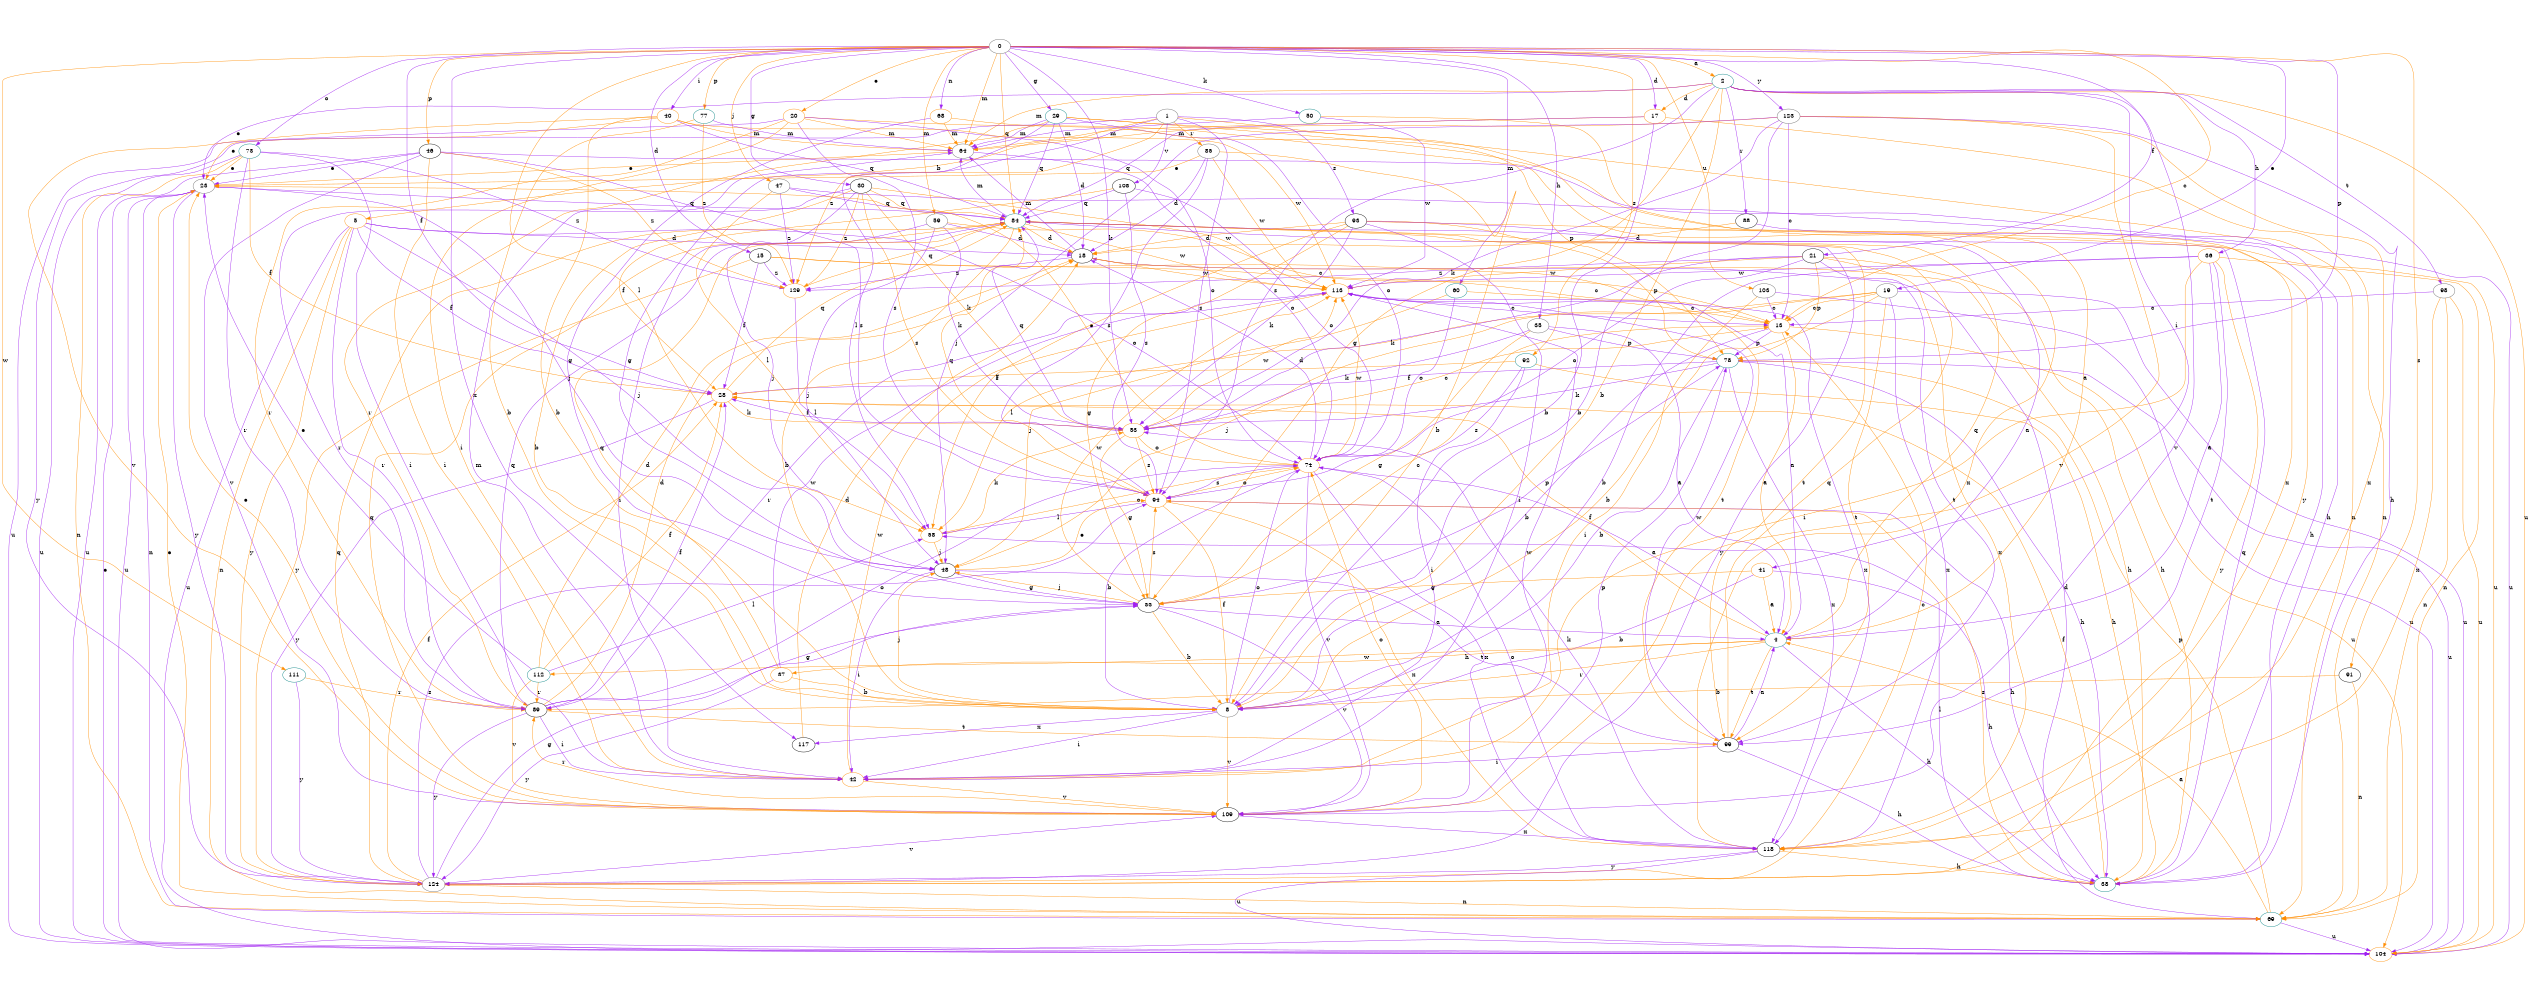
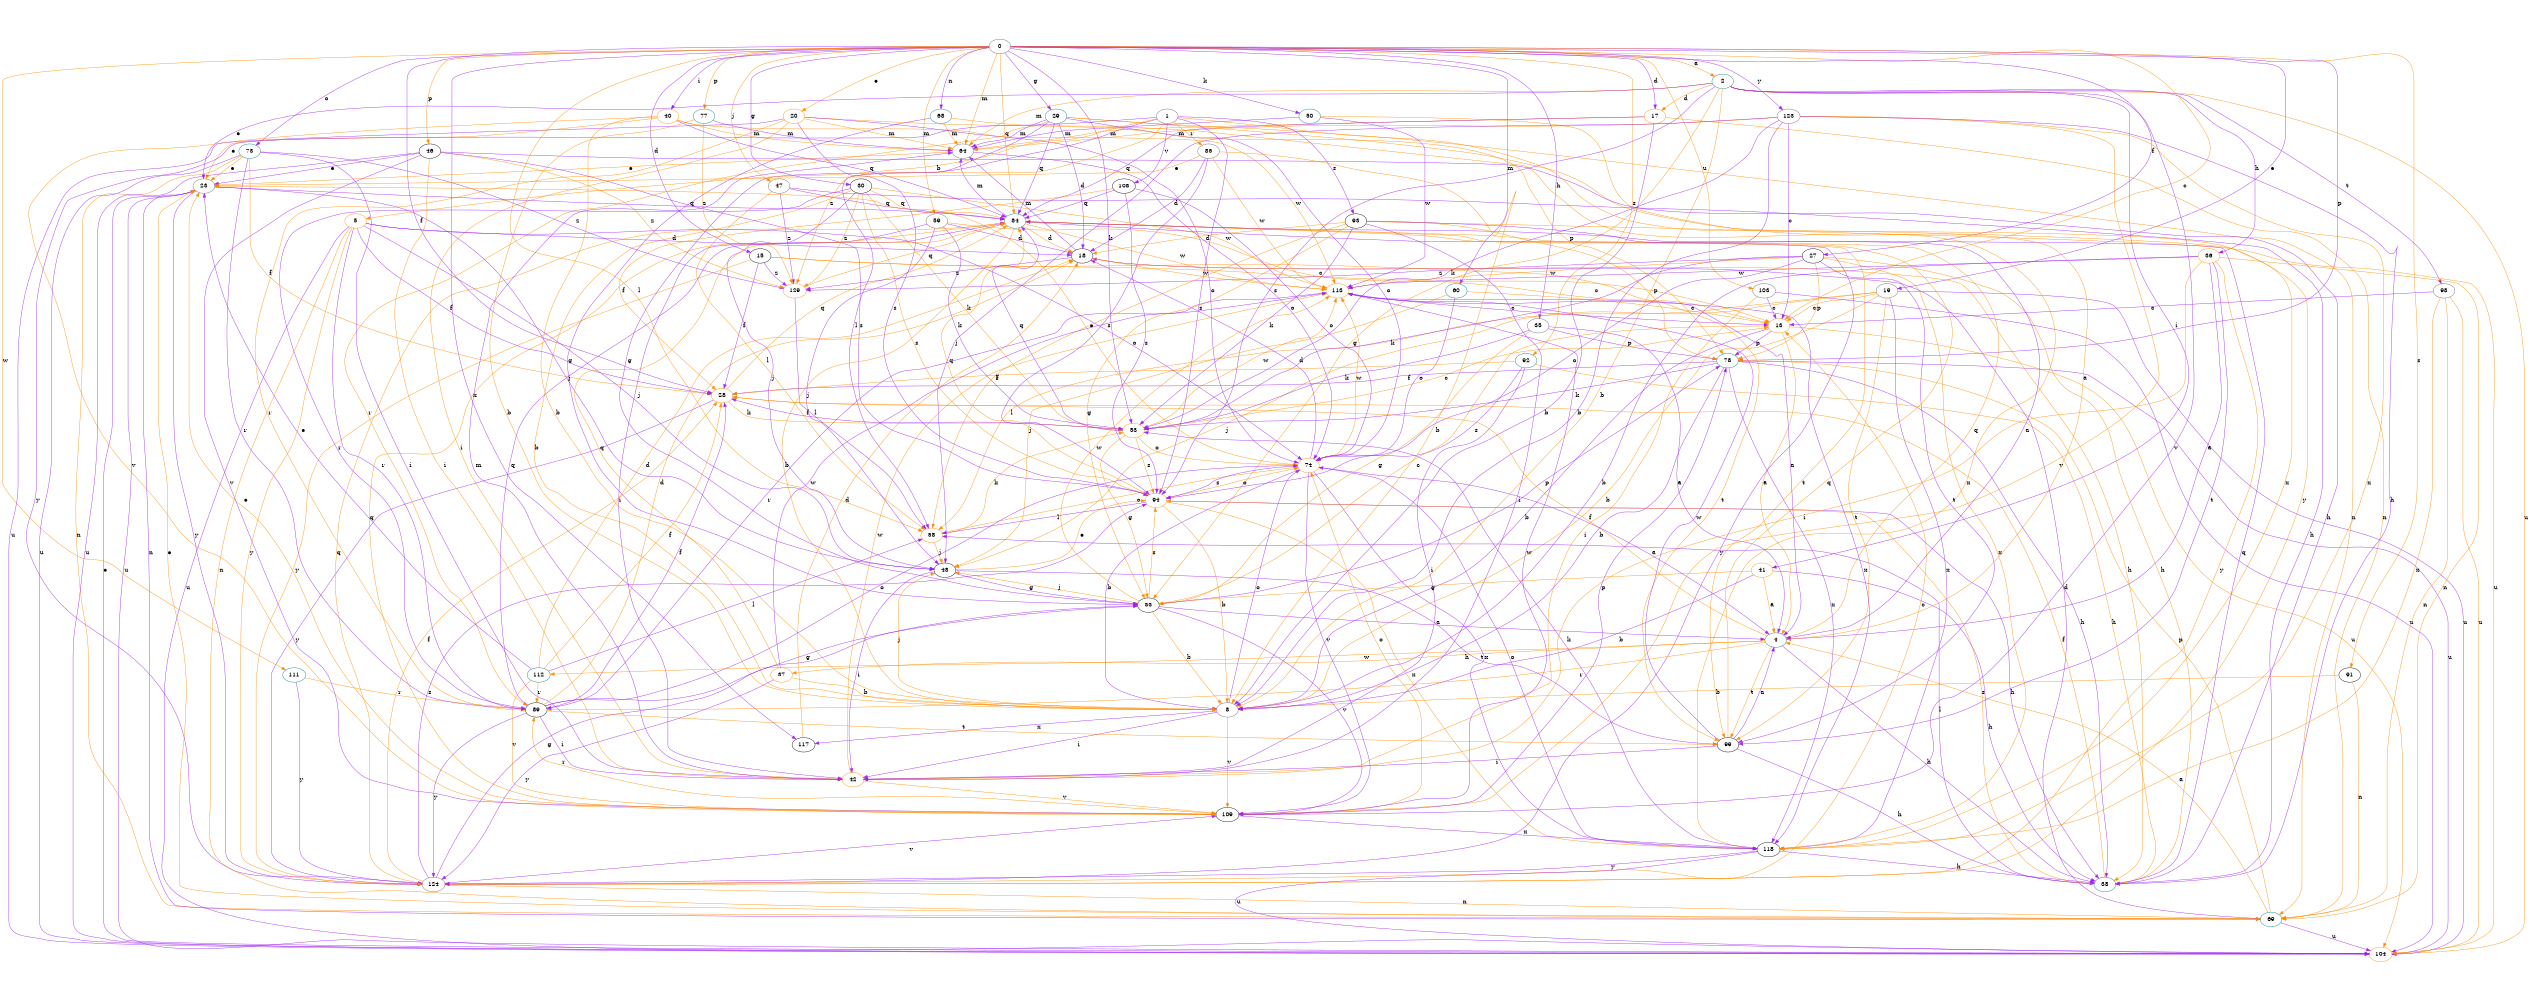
(941, 116) -> (941, 116)
(1746, 221) -> none
(1813, 256) -> (1813, 256)
(1224, 605) -> (1224, 605)
(1935, 867) -> (1935, 867)
